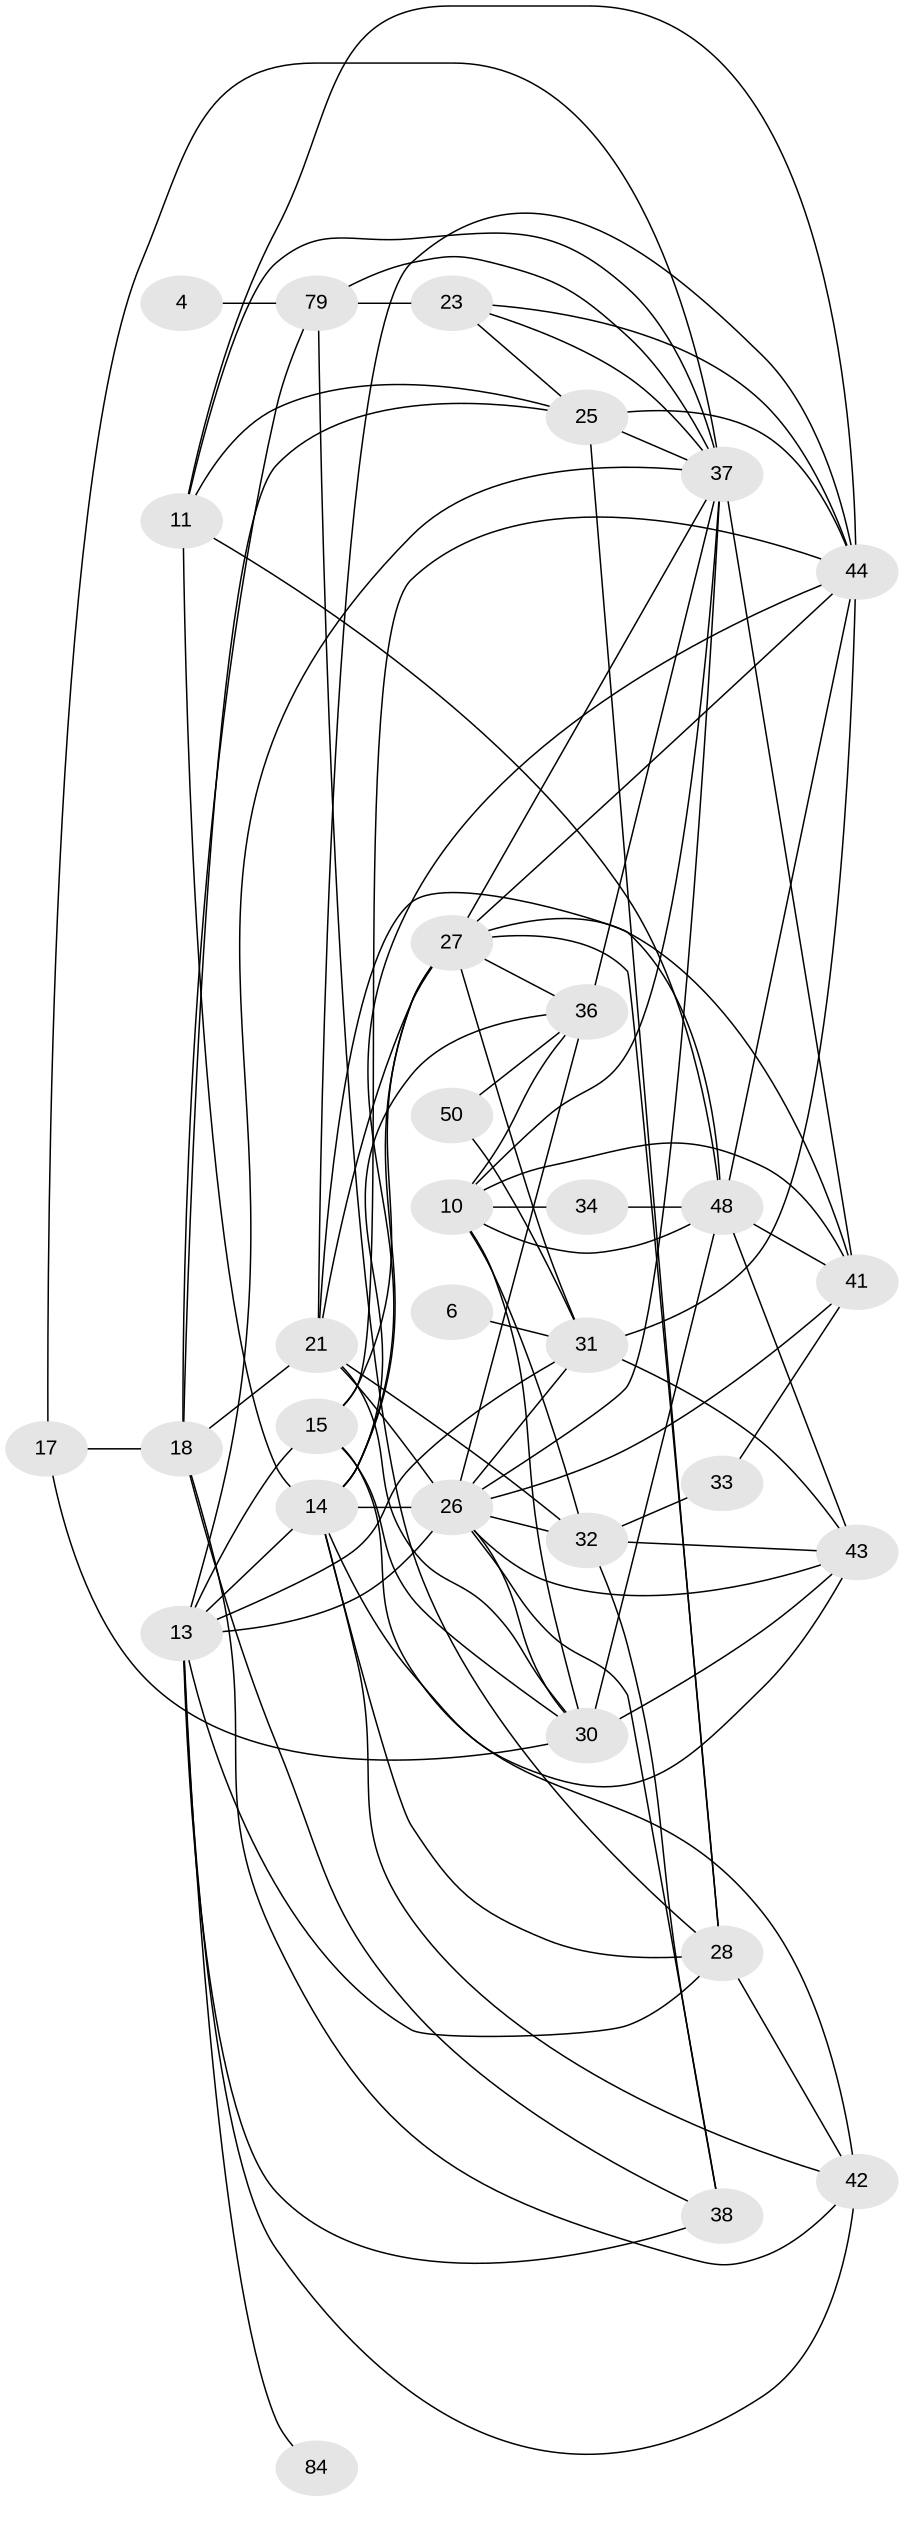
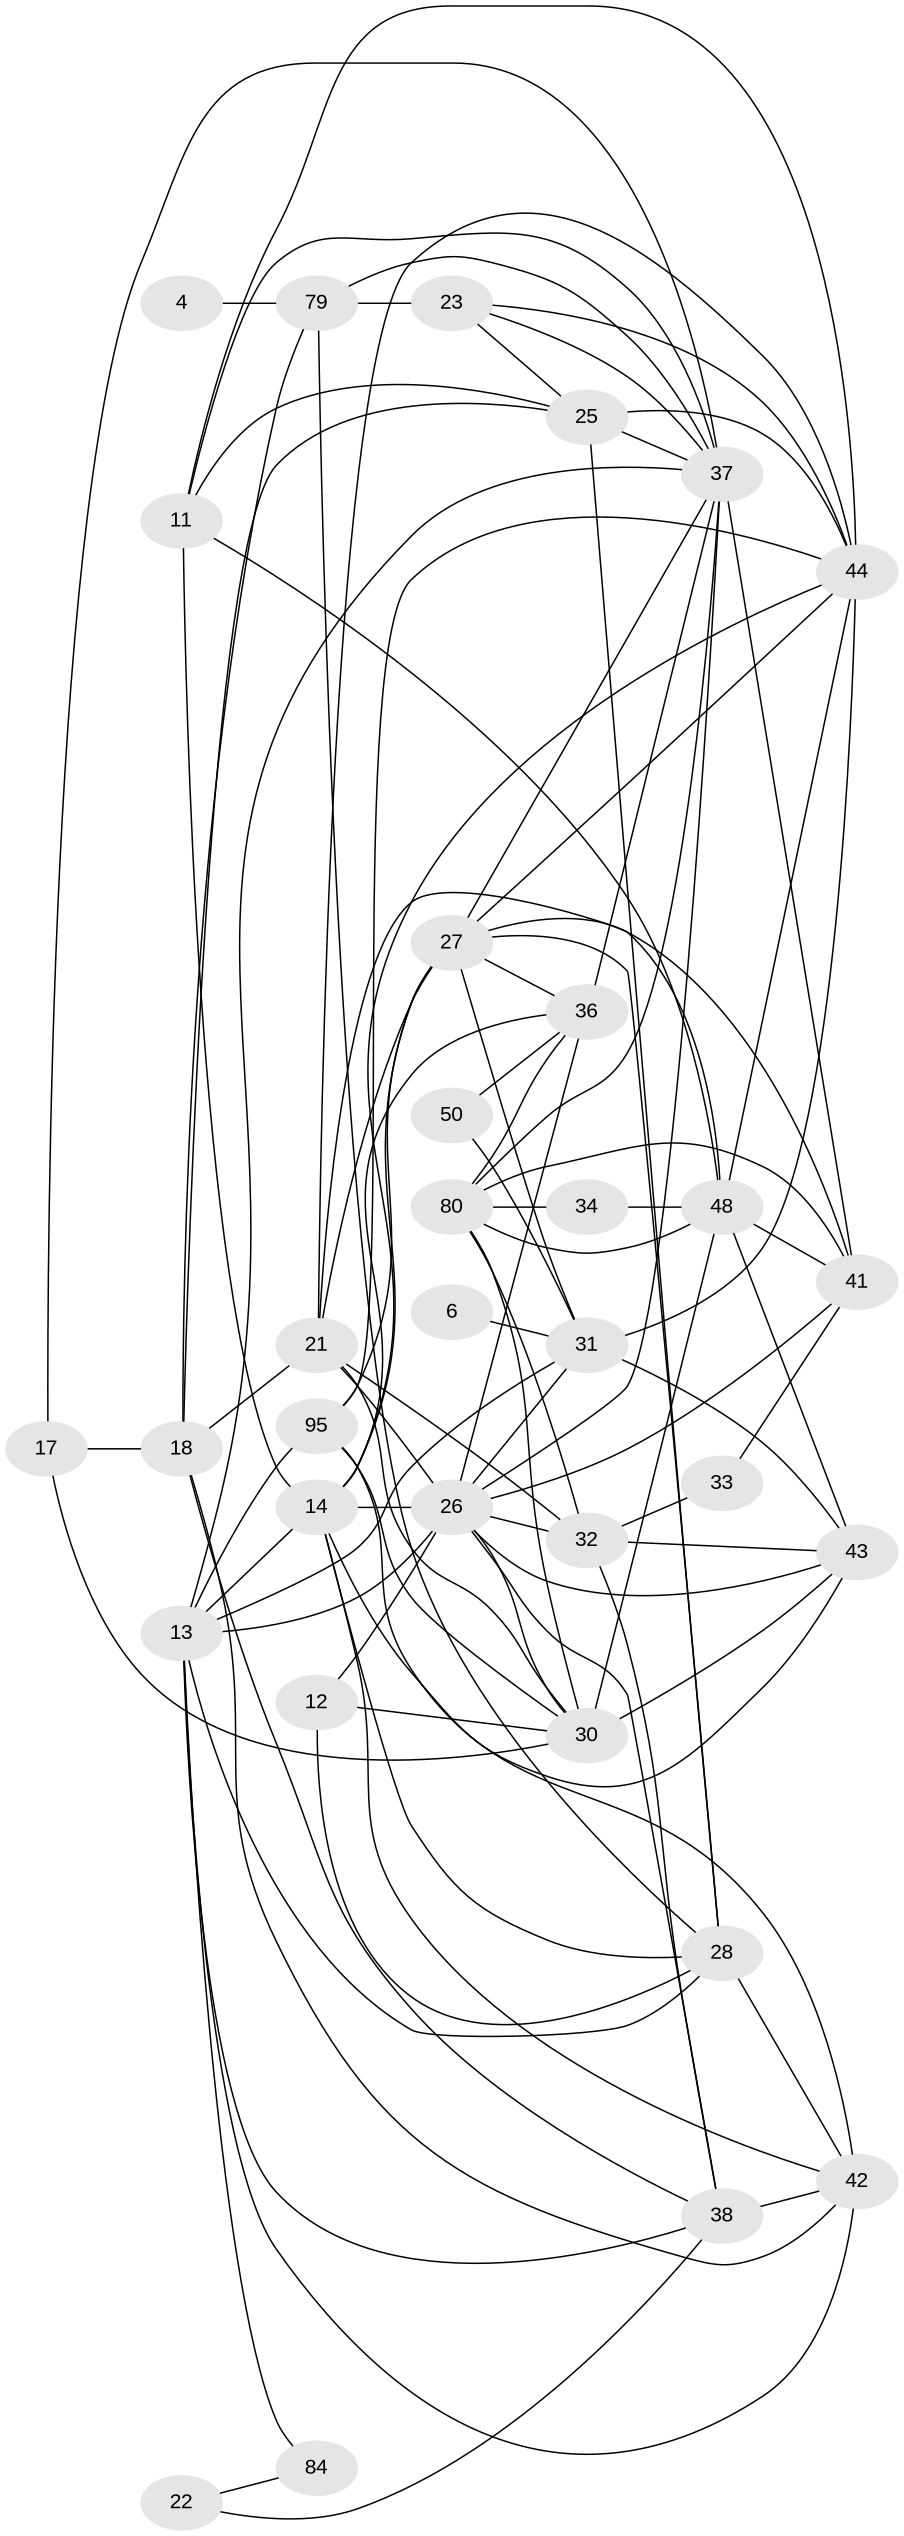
(452, 1207) -> (452, 1207)
(317, 1426) -> (317, 1426)
none -> (317, 1703)
none -> (790, 2199)
none -> (182, 2503)
